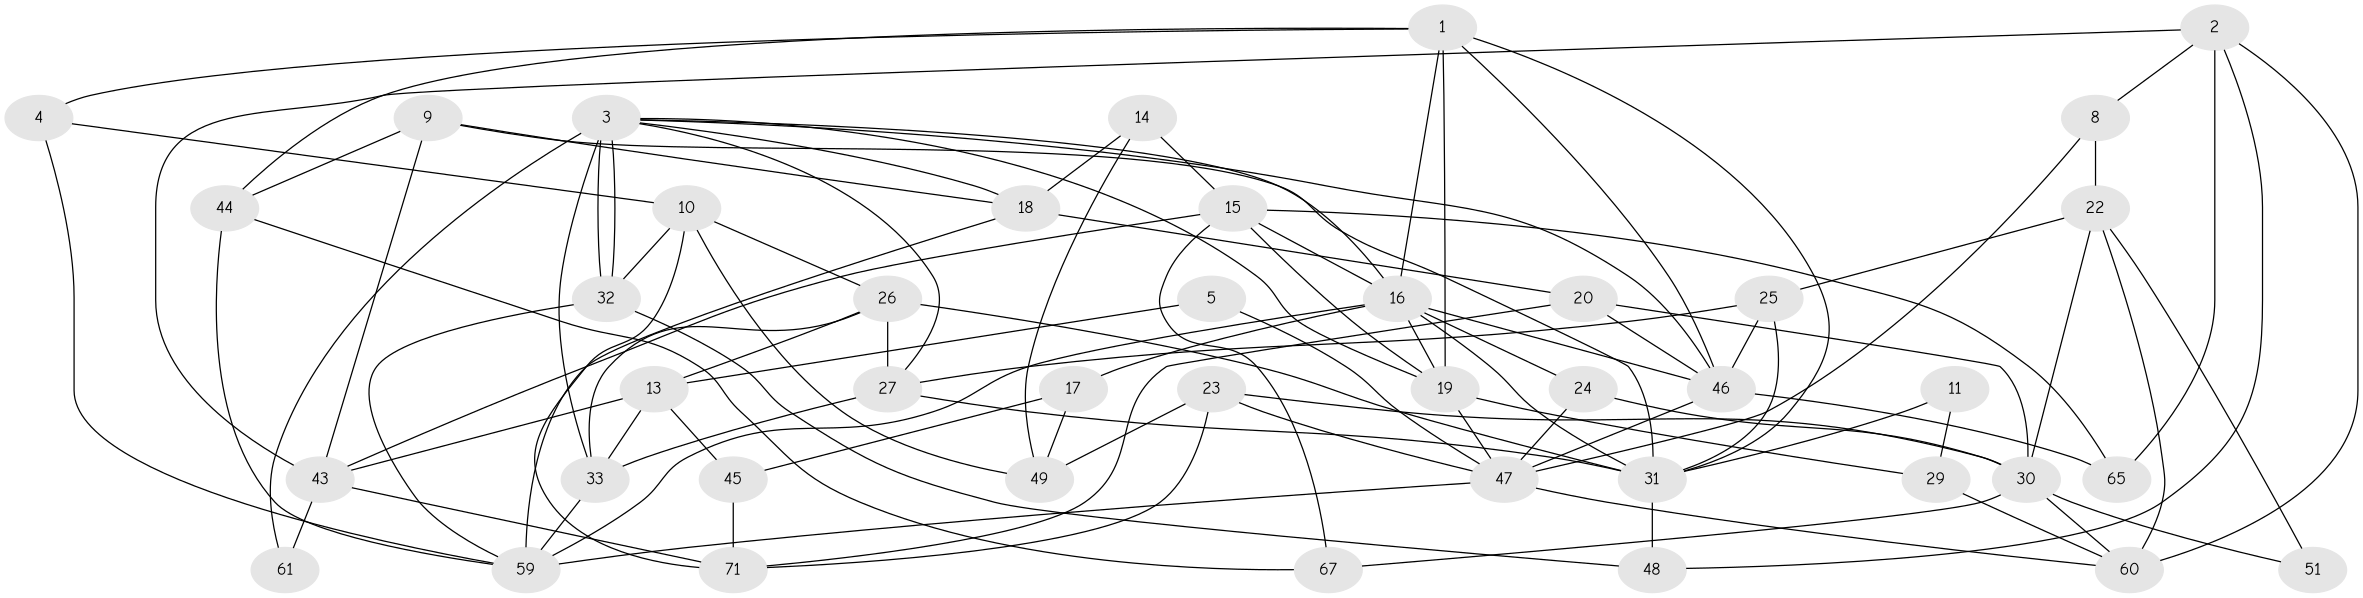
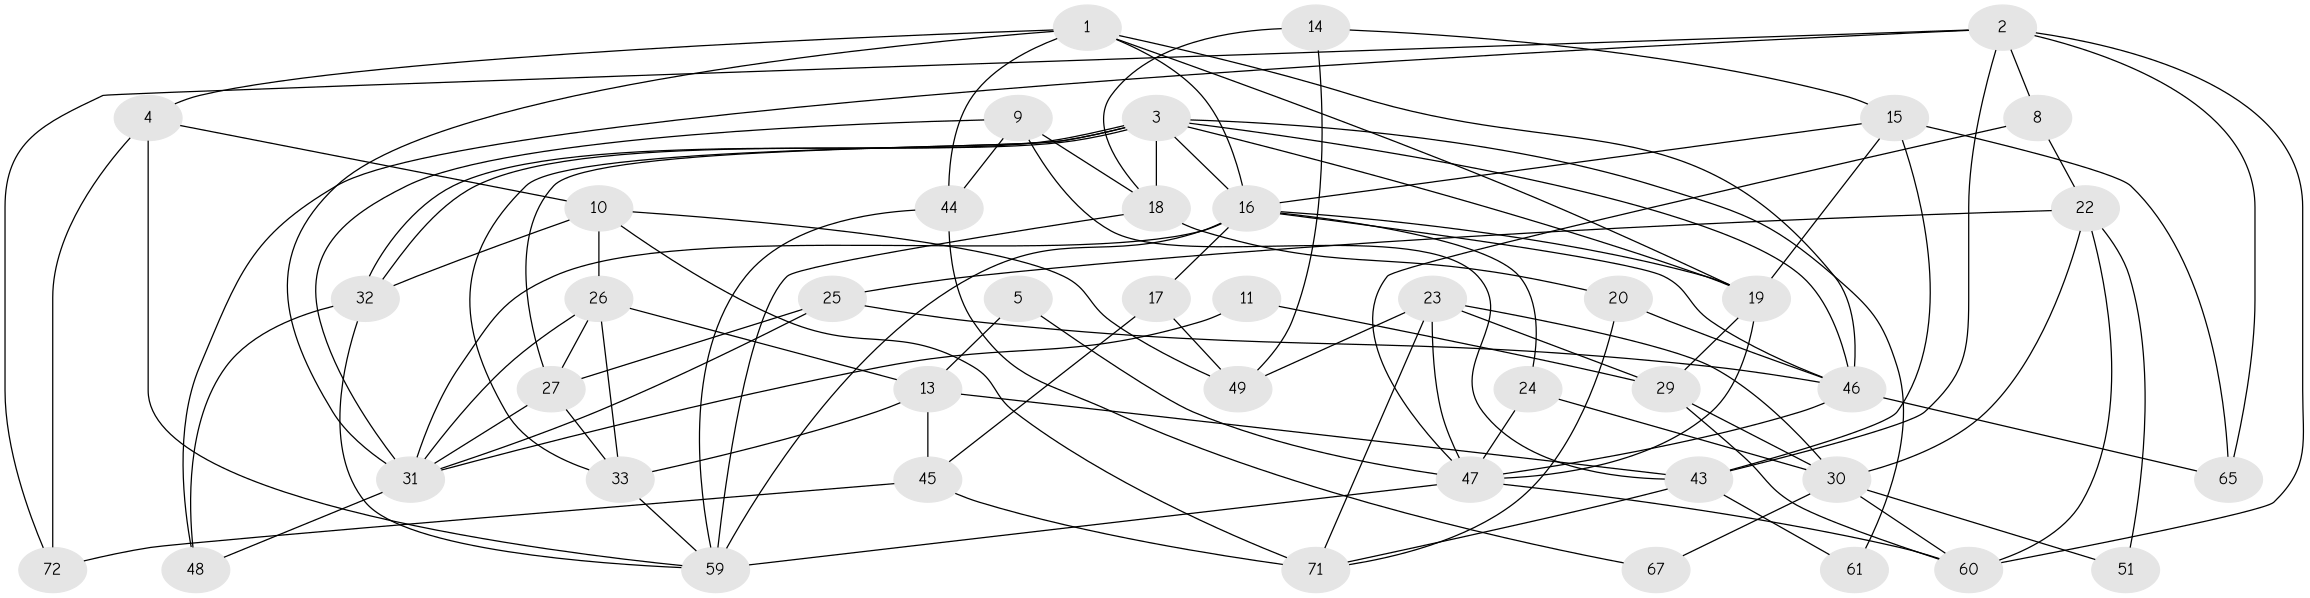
(1856, 342) -> (1751, 434)
none -> (1550, 344)
(1268, 382) -> none
none -> (53, 570)
